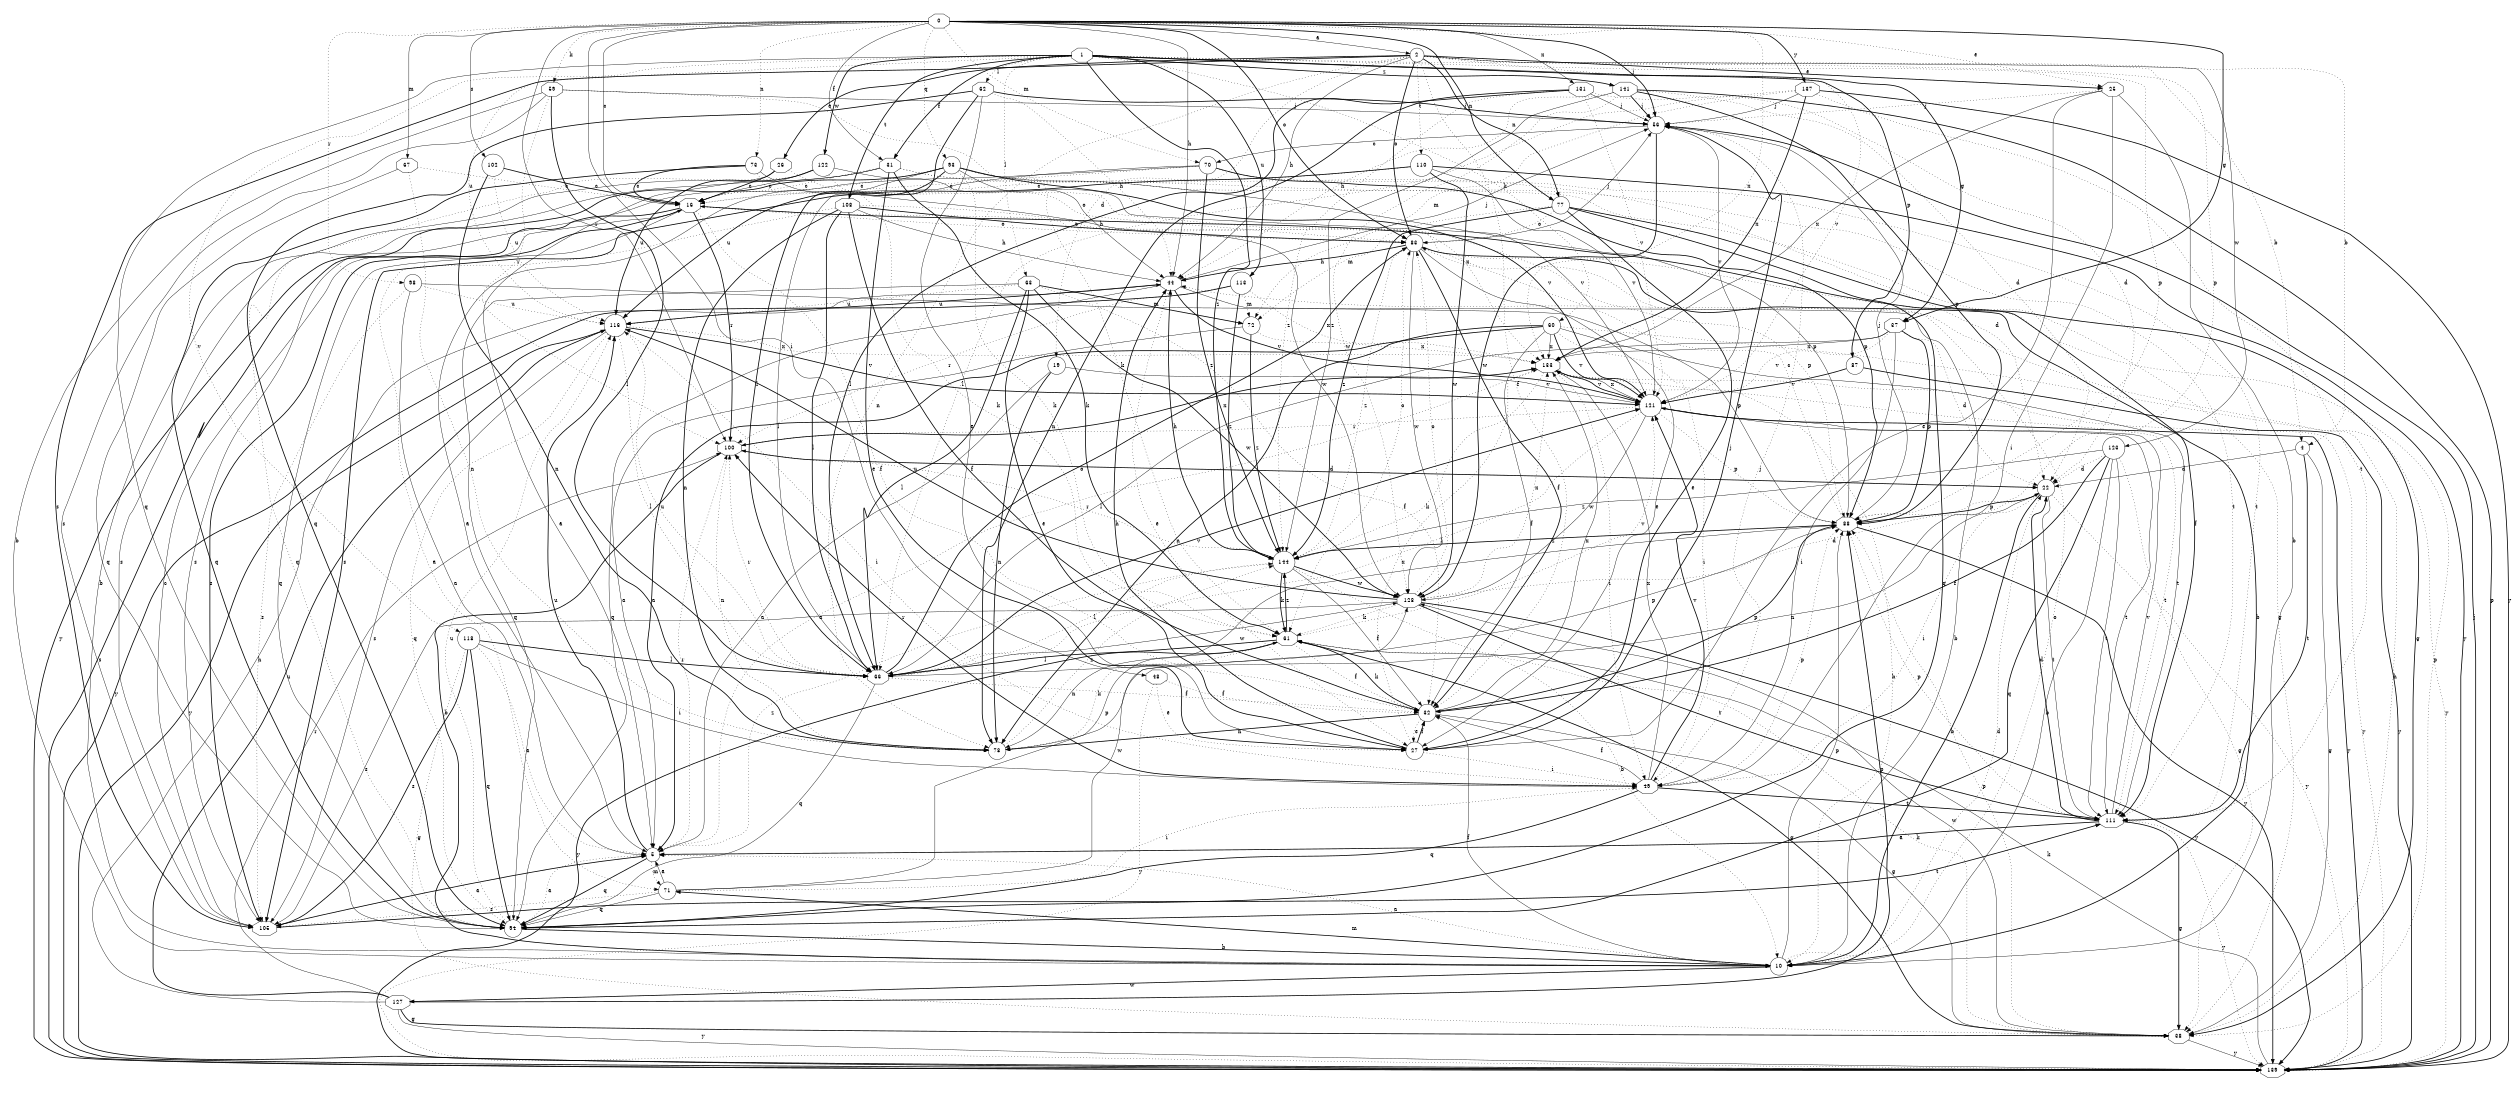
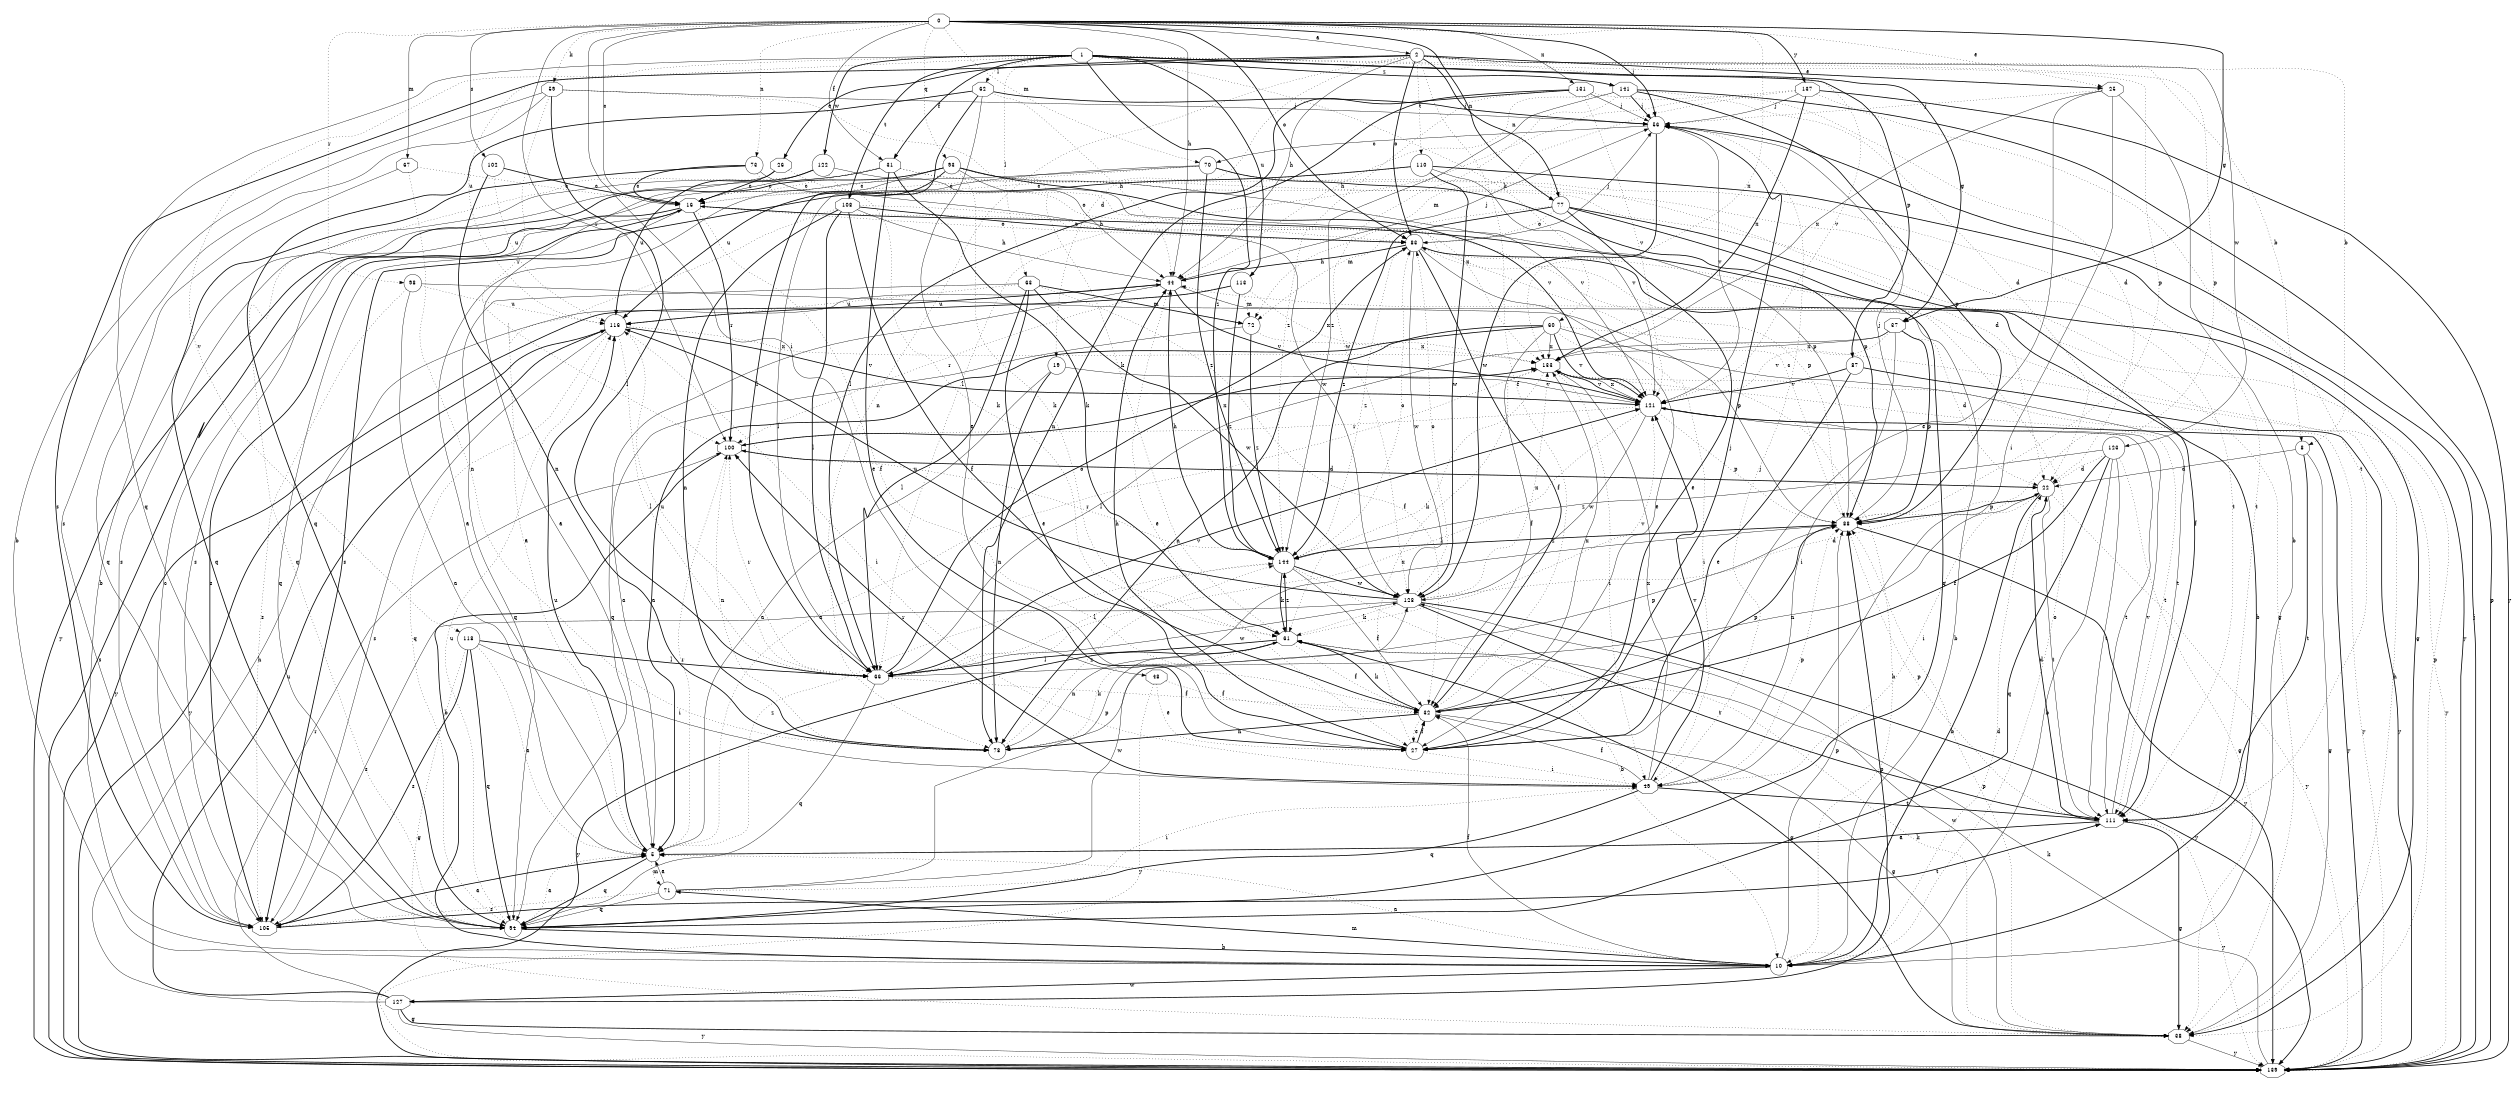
(393, 381) -> (513, 411)
(2303, 448) -> (2303, 448)
none -> (1691, 622)
